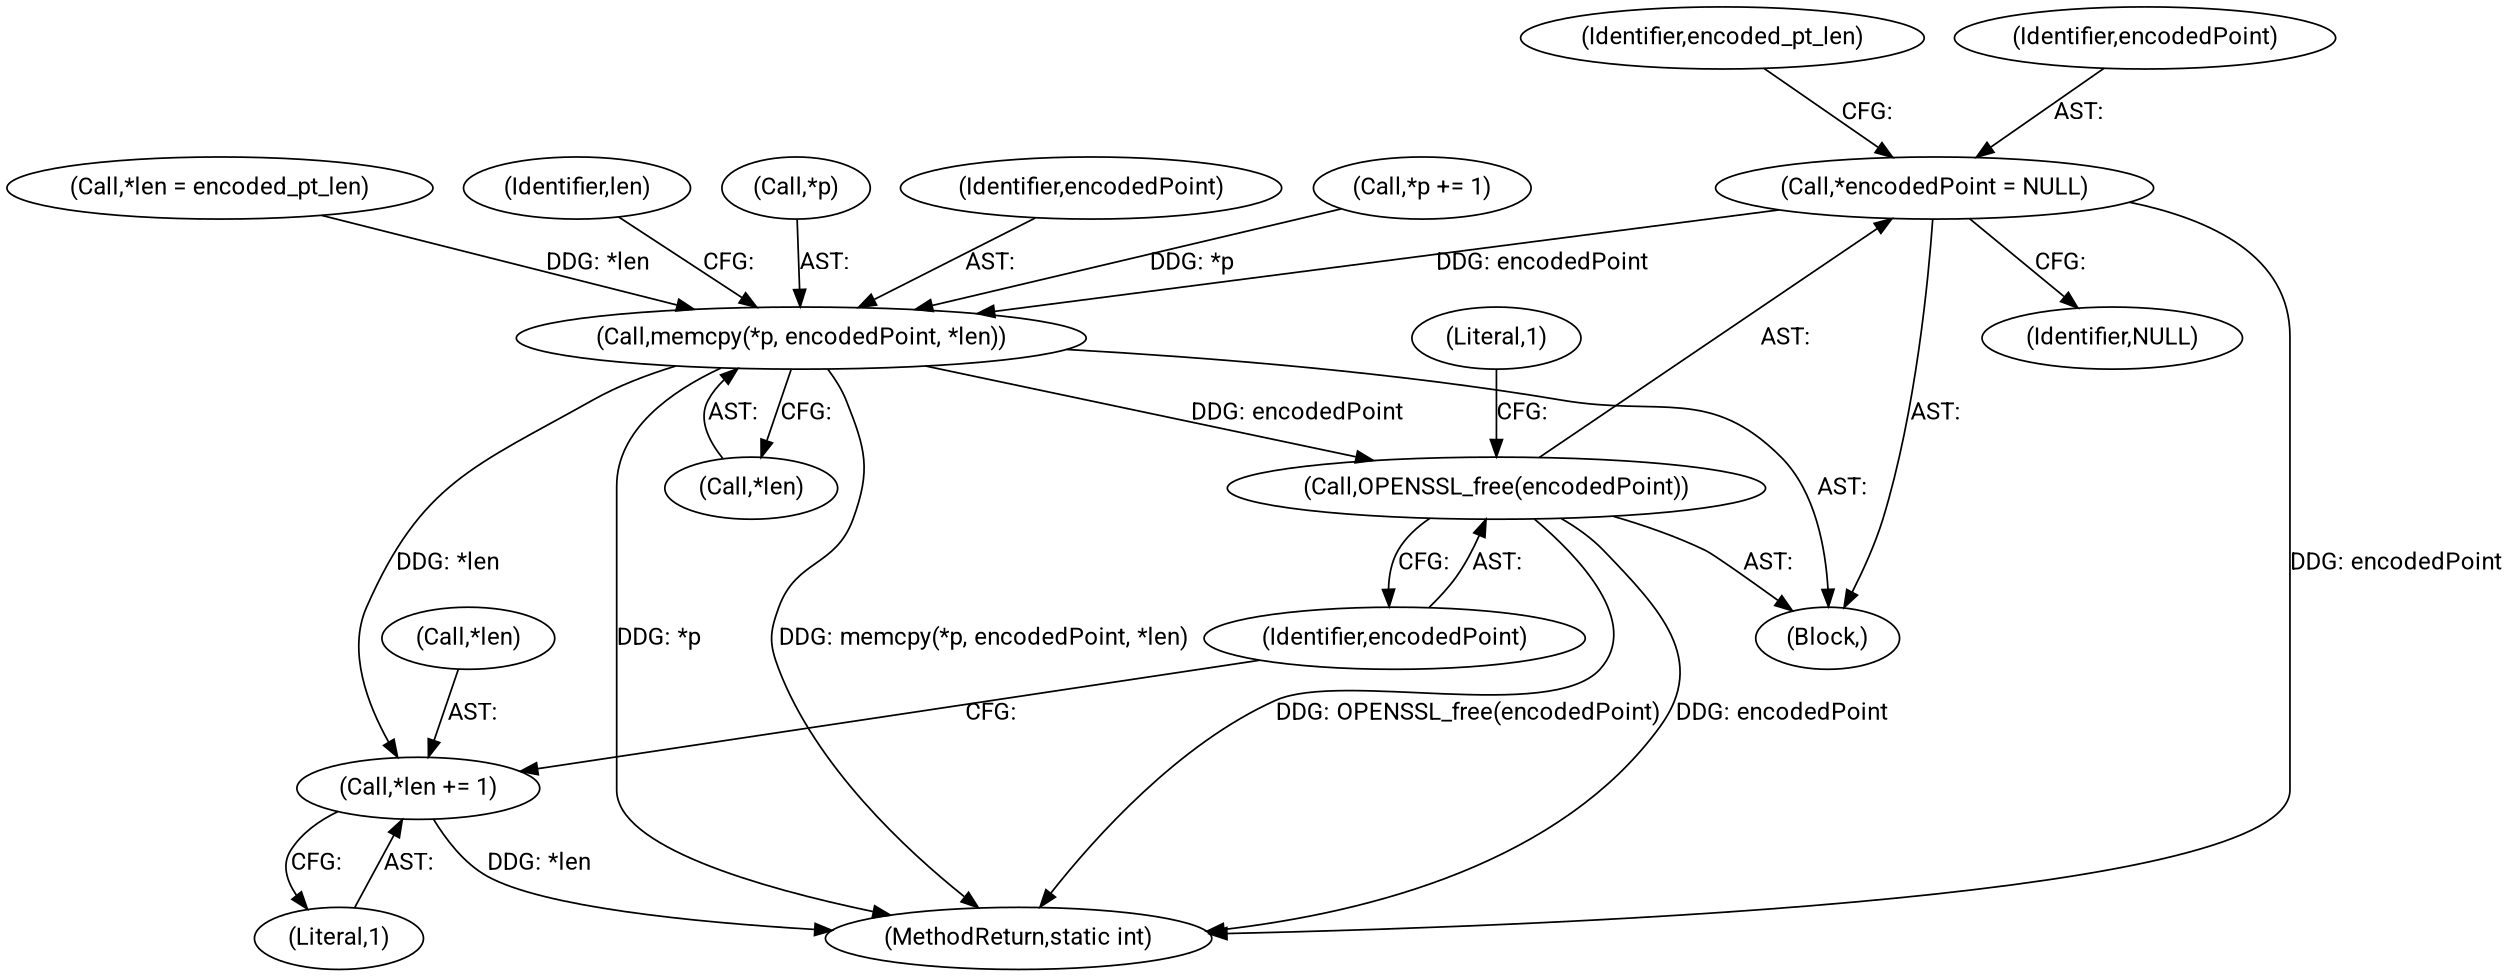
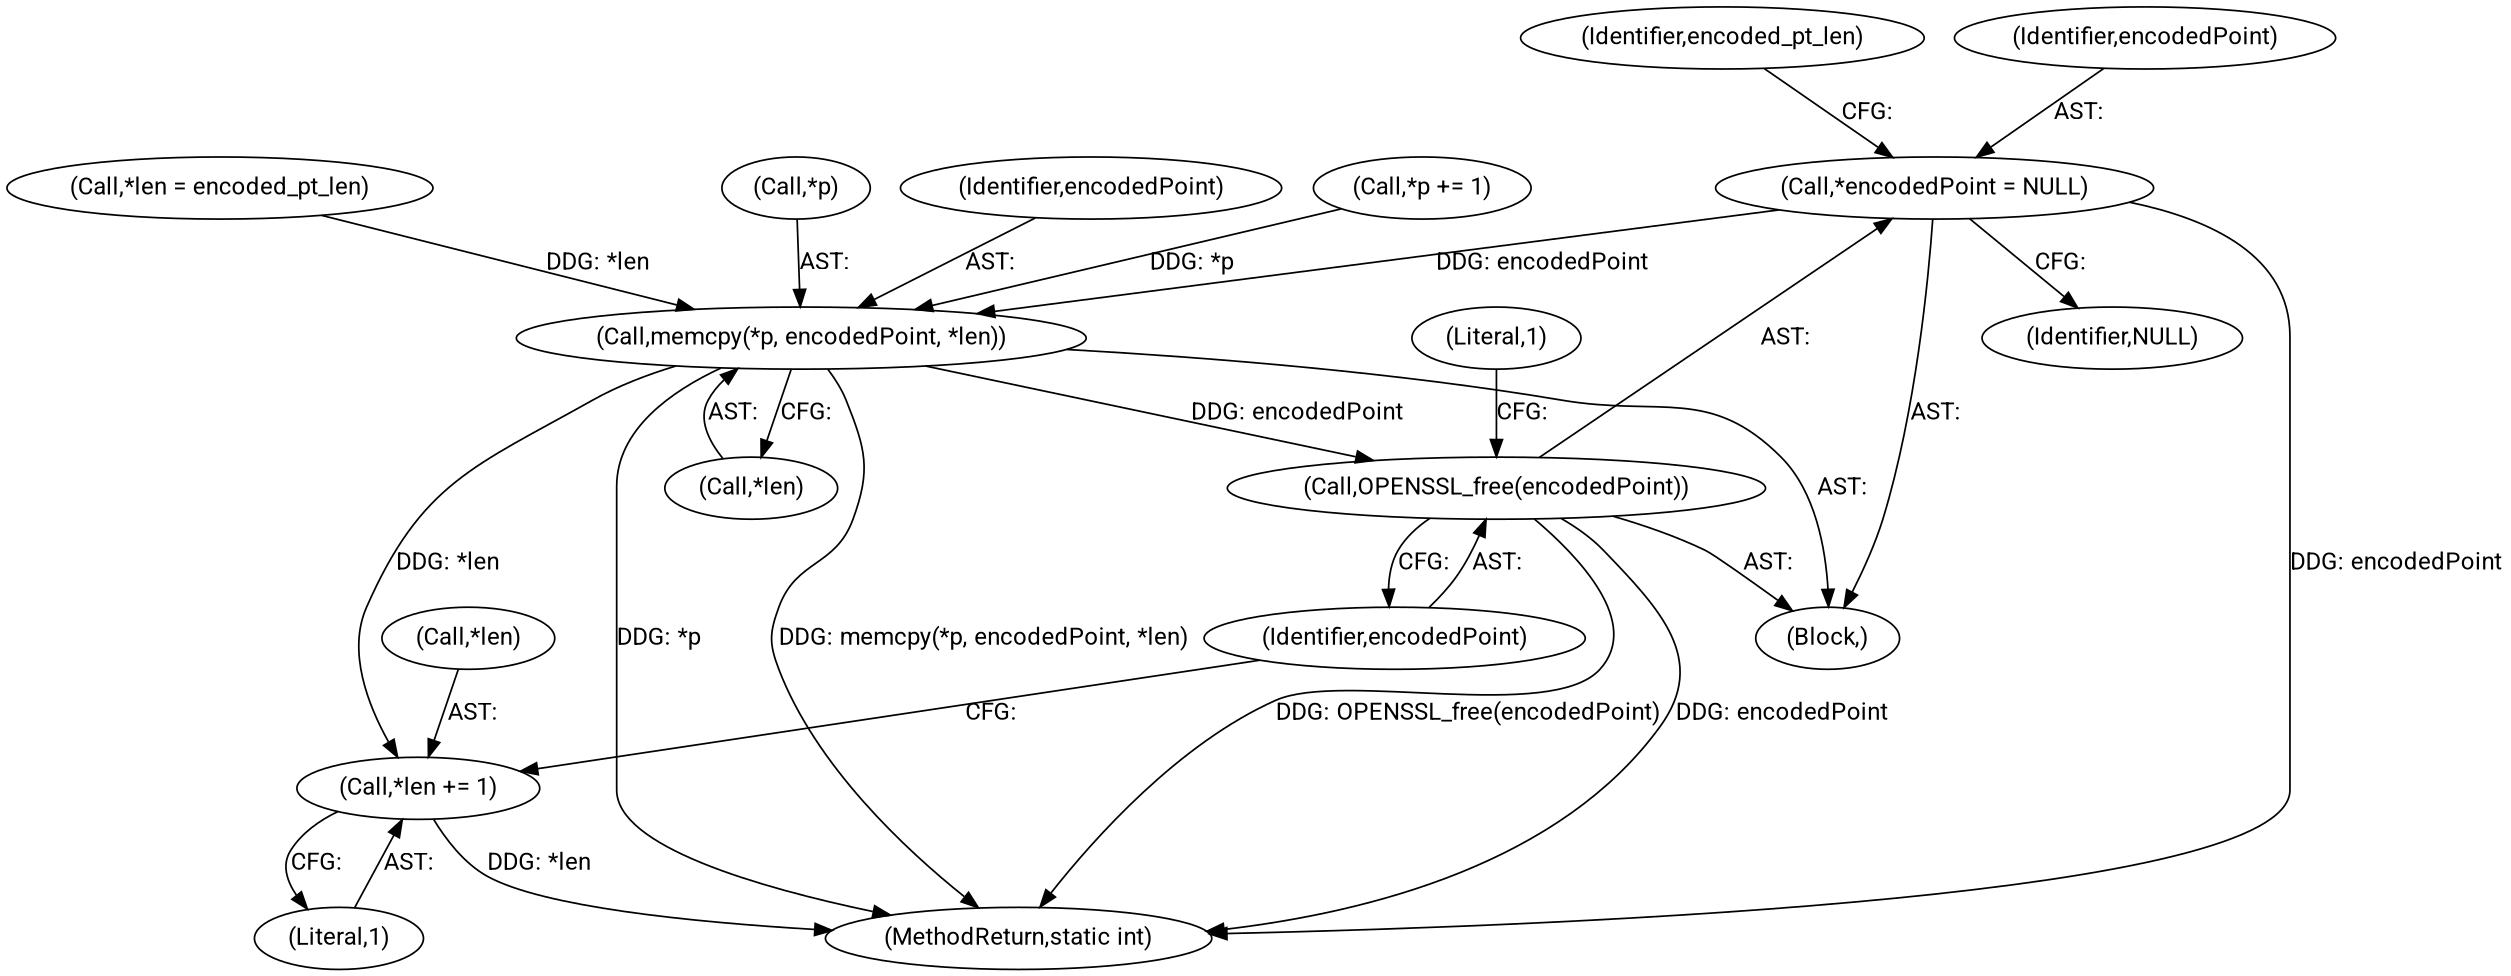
(577, 188) -> none
